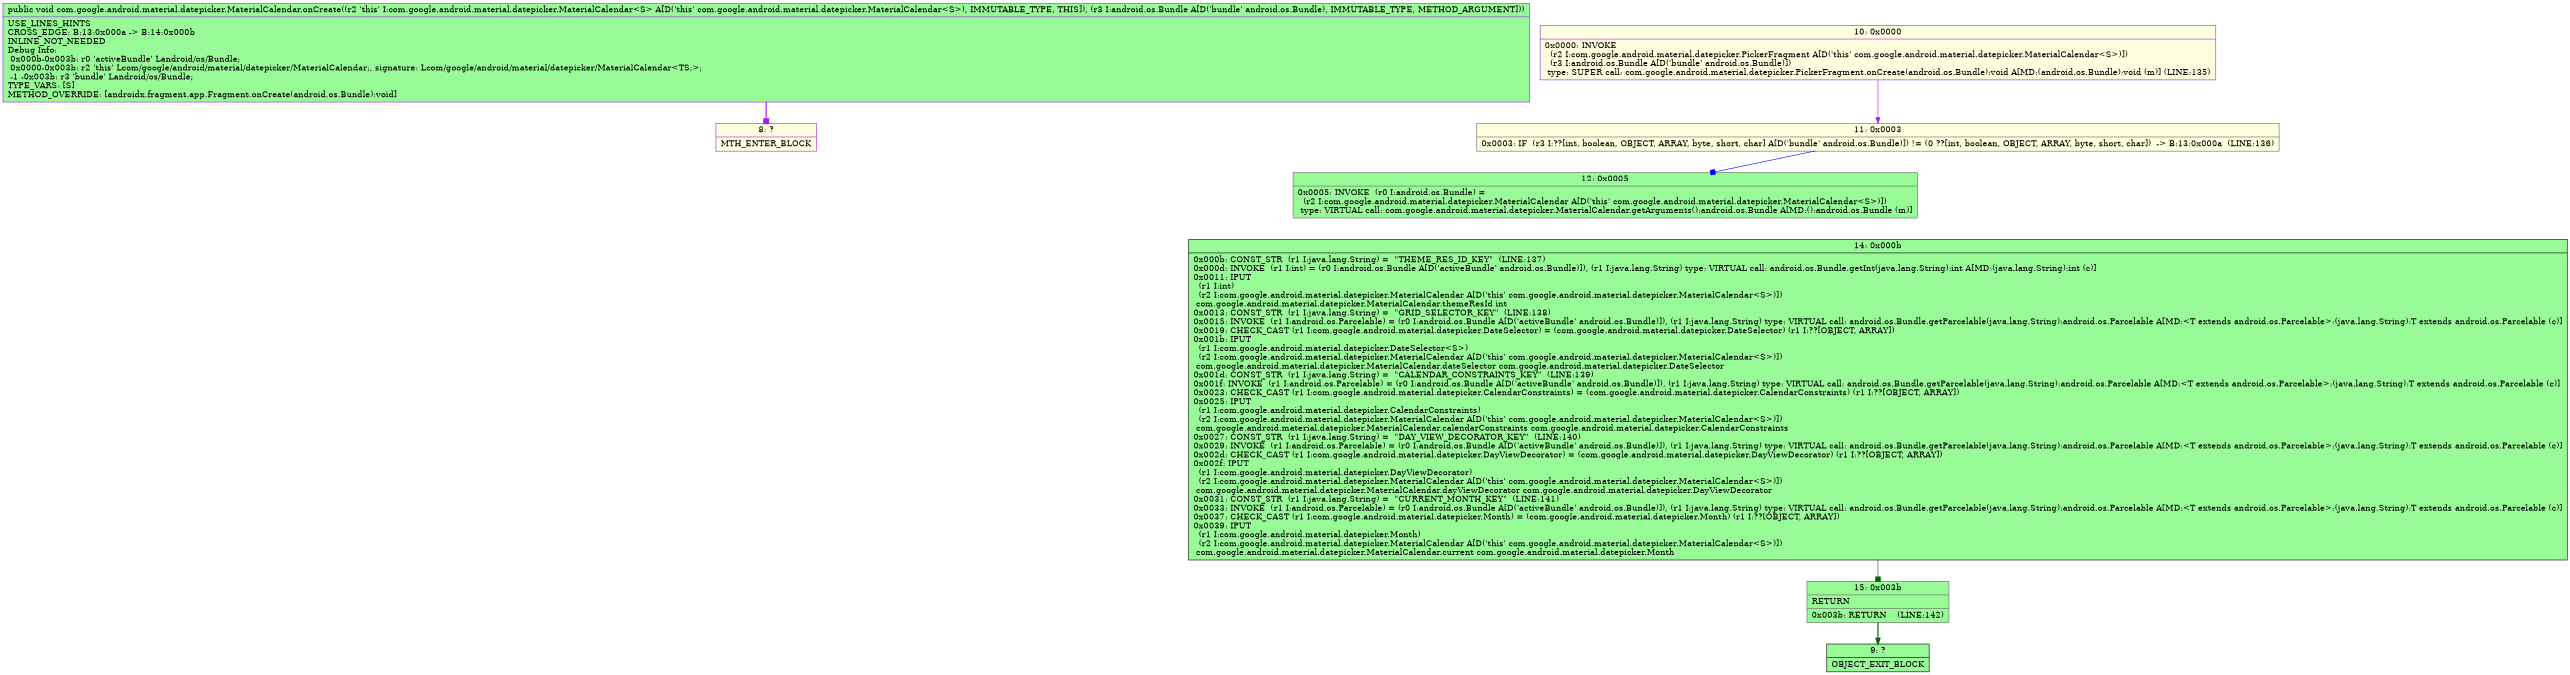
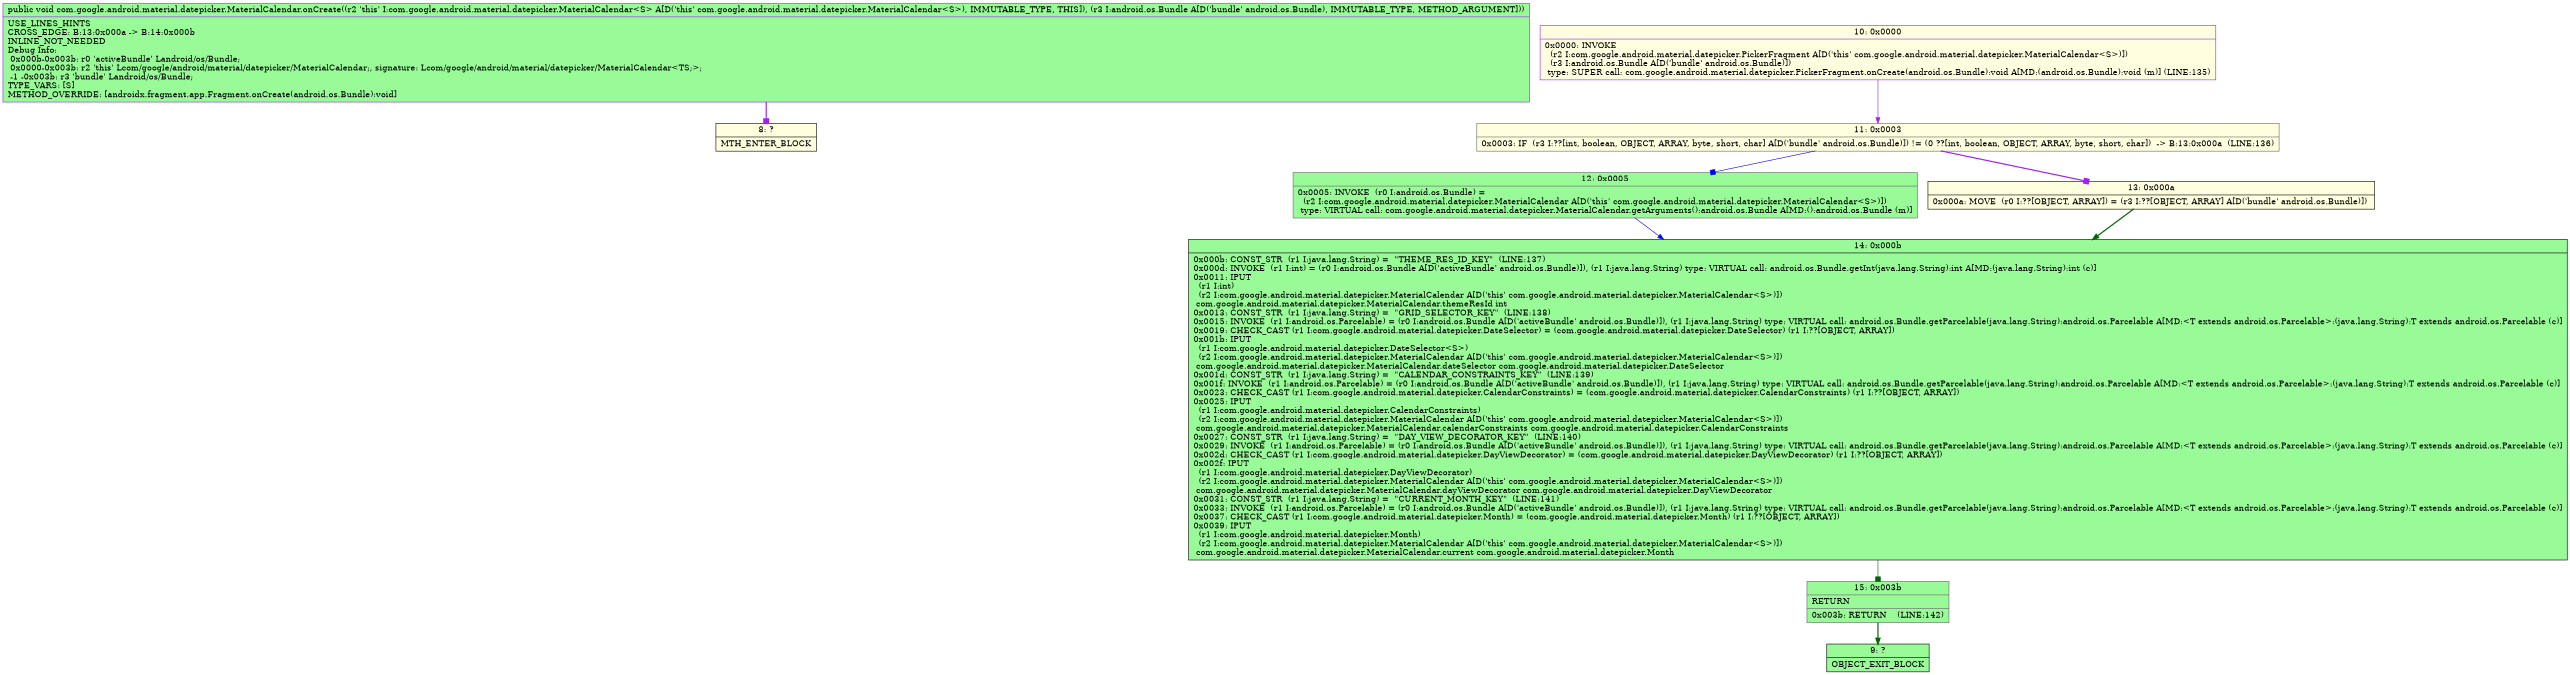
(766, 137) -> (766, 137)
none -> (2151, 195)
none -> (1647, 227)
